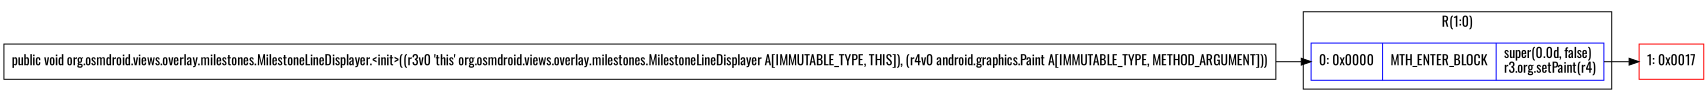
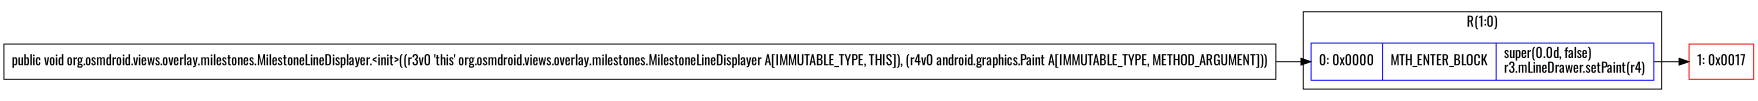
(1550, 69) -> (1575, 69)
